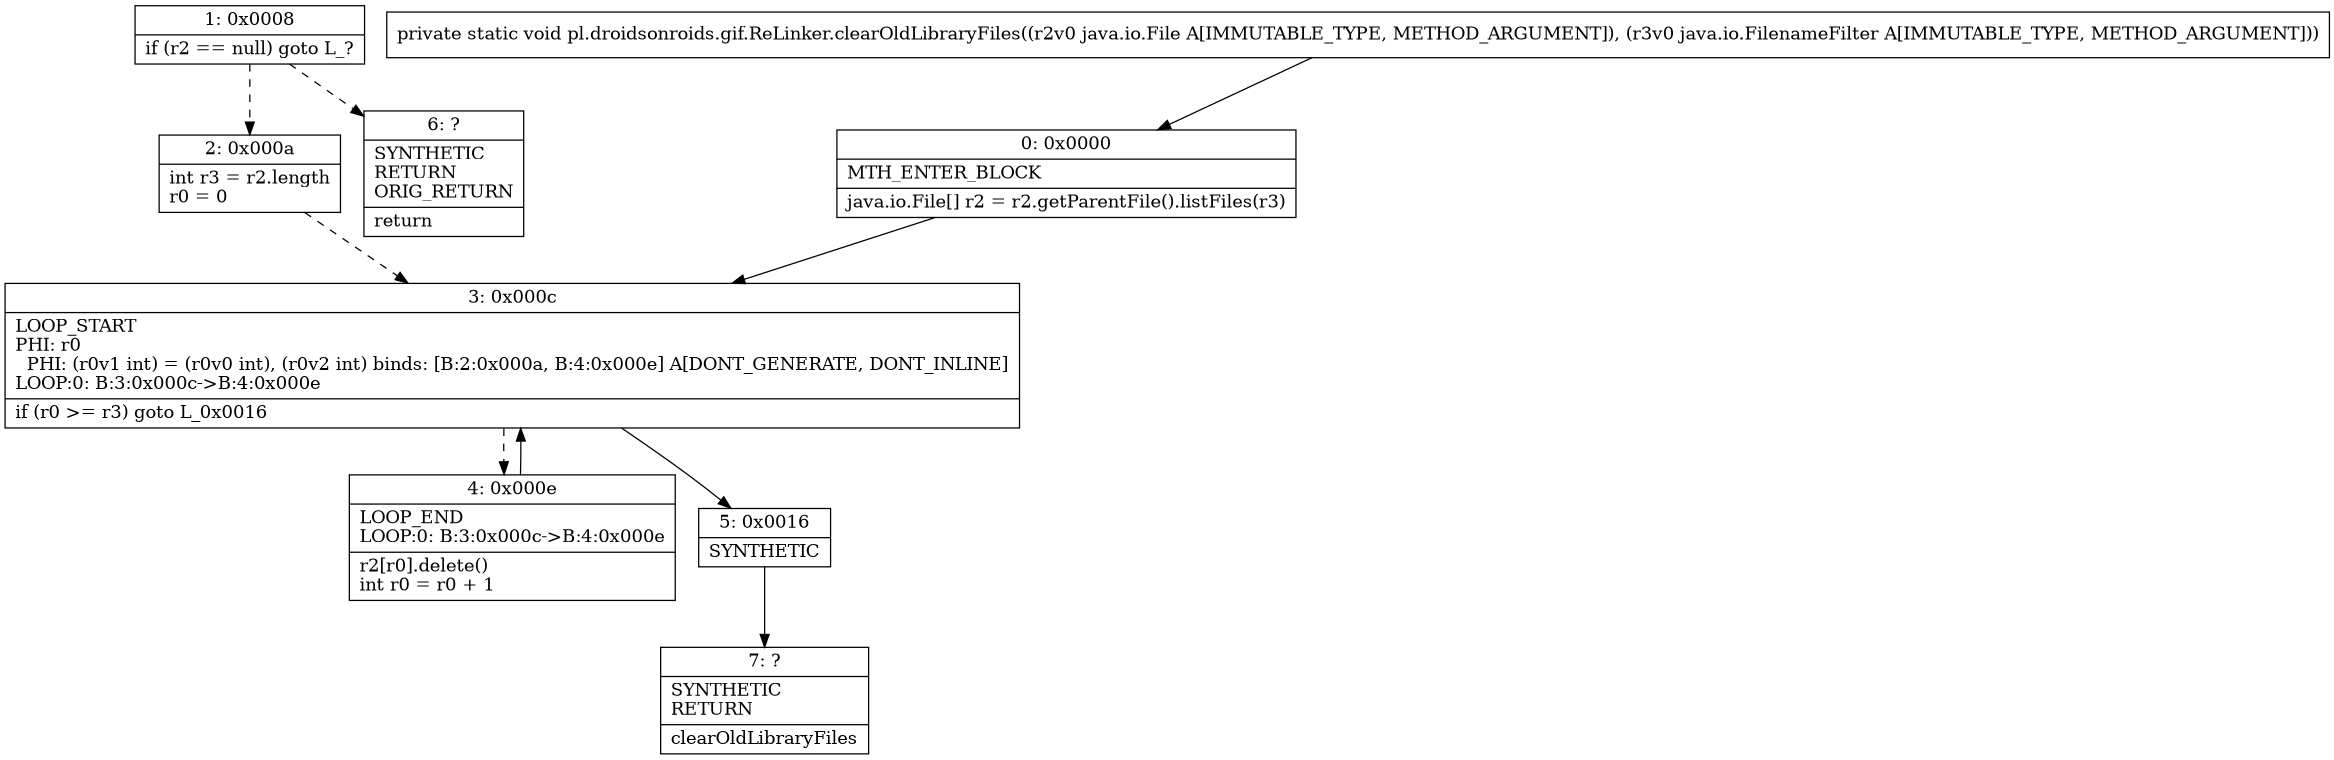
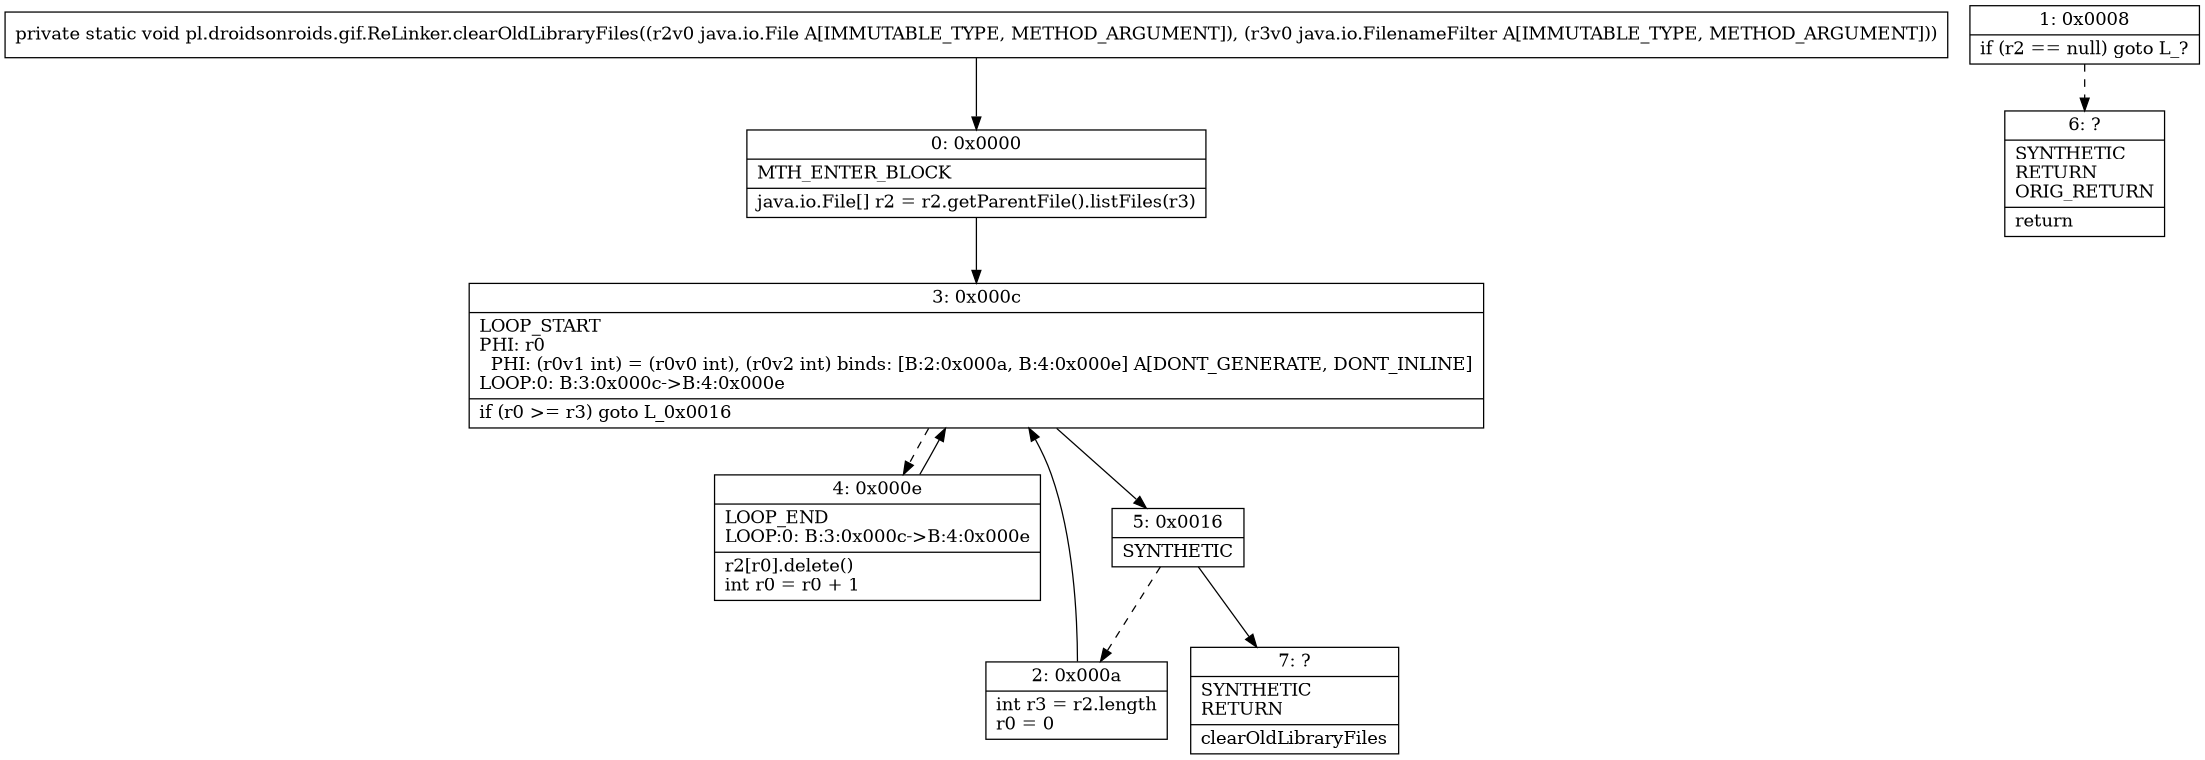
(250, 93) -> (1134, 609)
(351, 244) -> (1069, 548)
